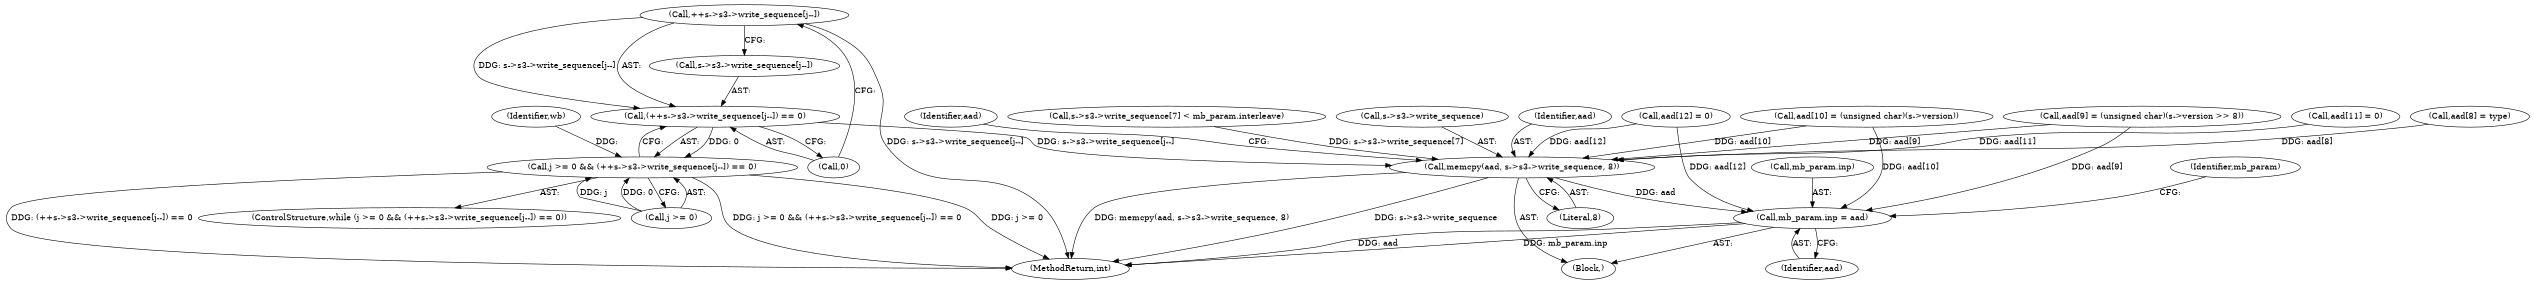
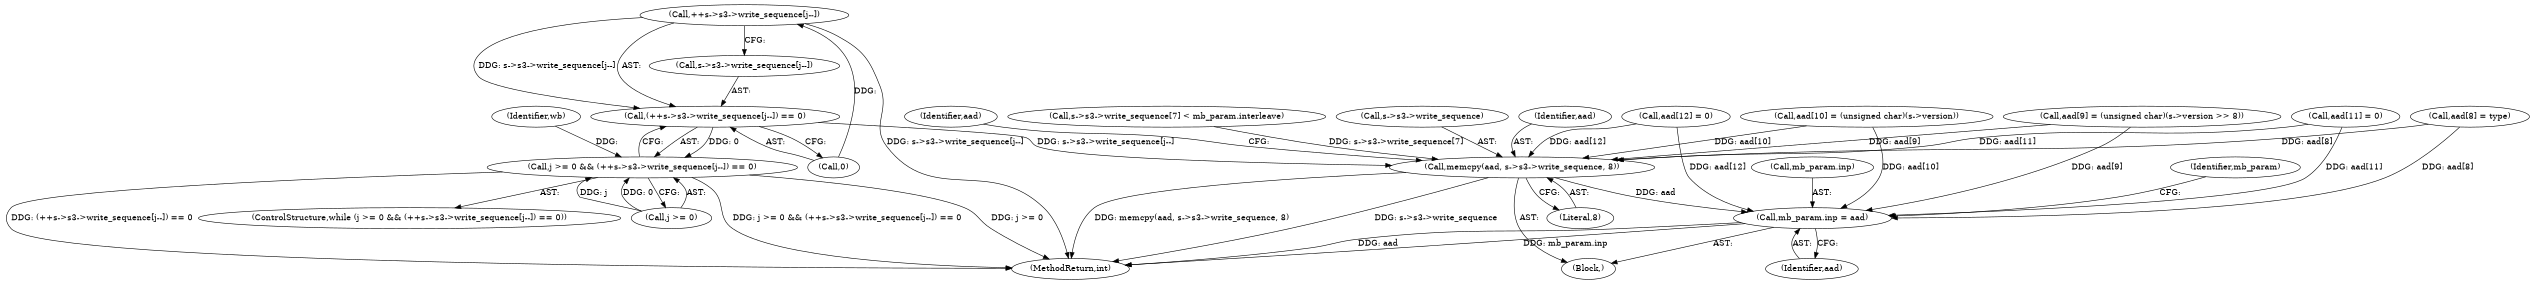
(867, 91) -> (867, 91)
none -> (2133, 203)
none -> (2188, 209)
